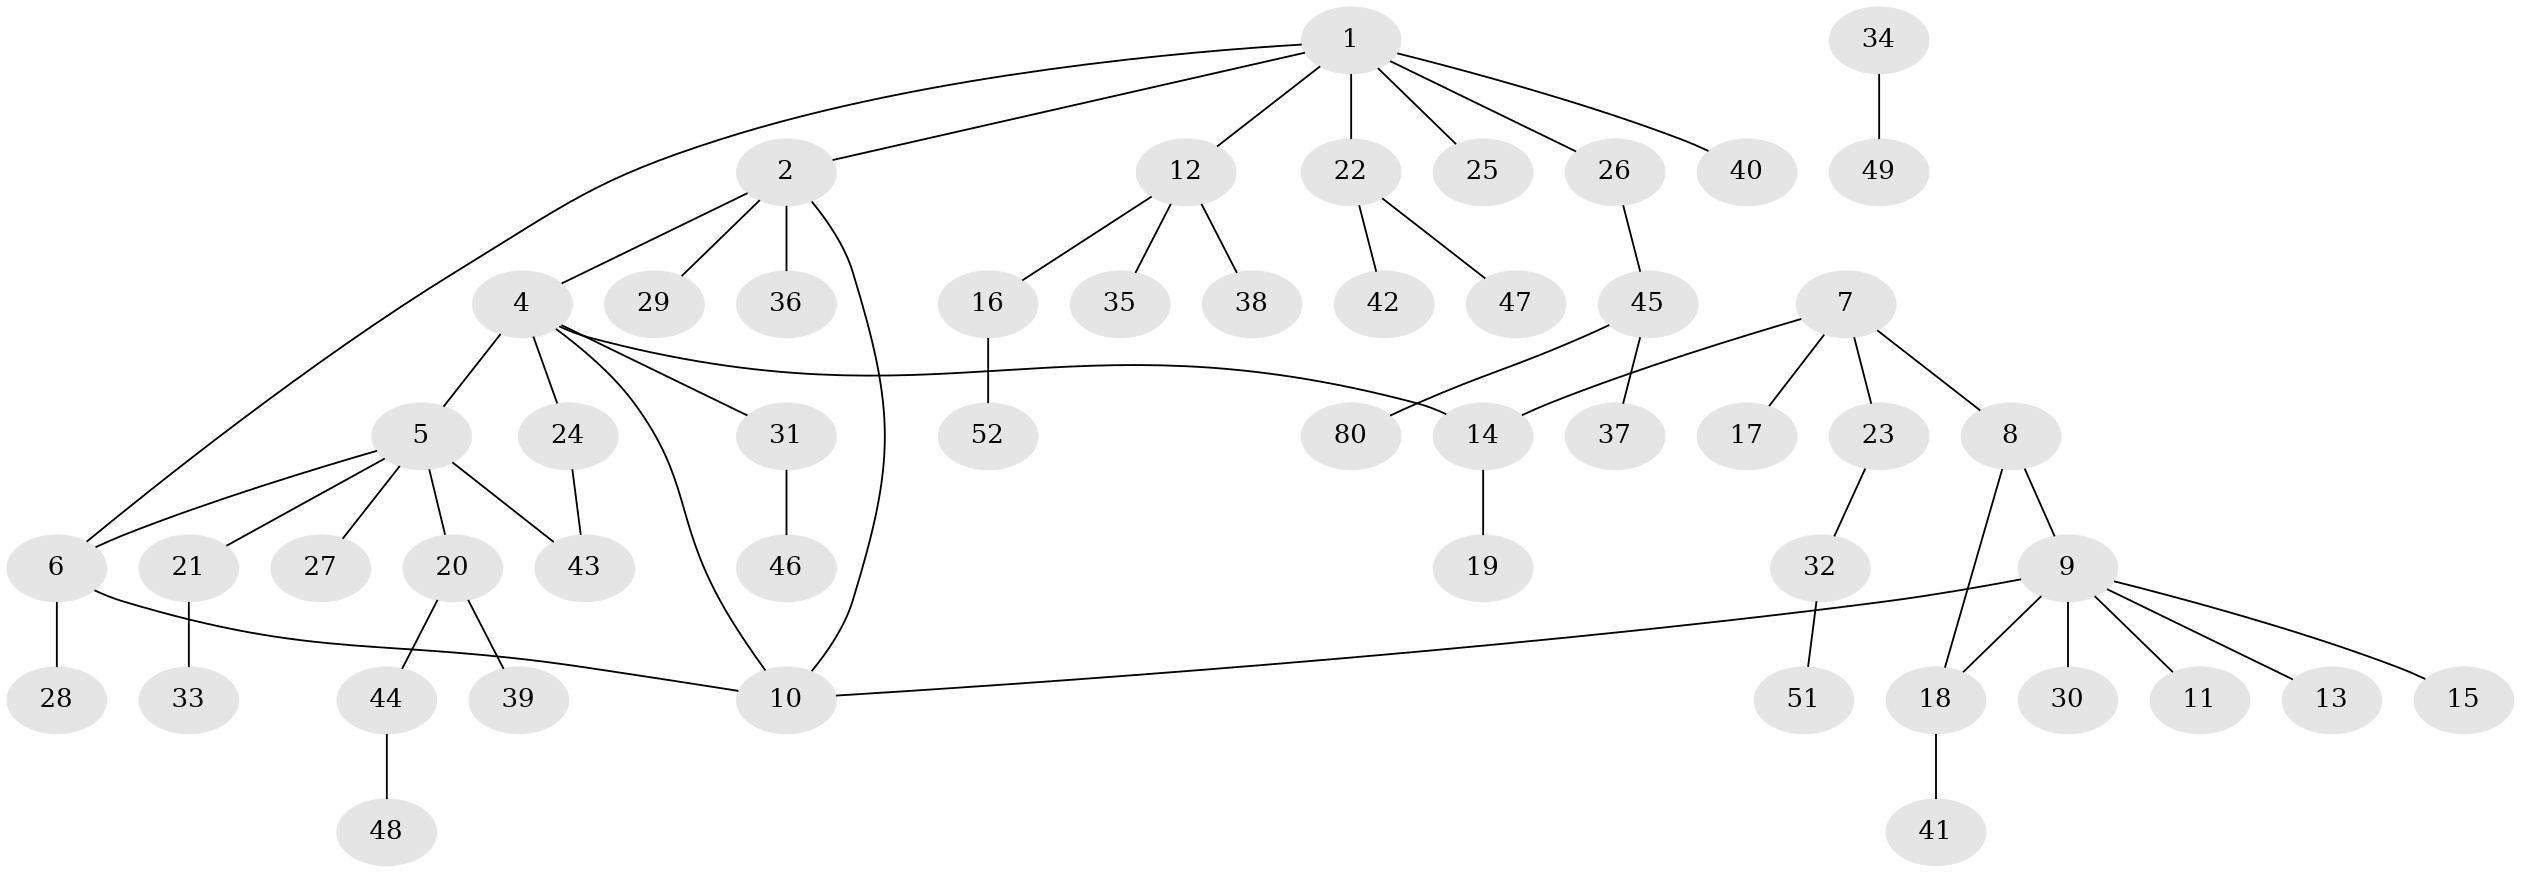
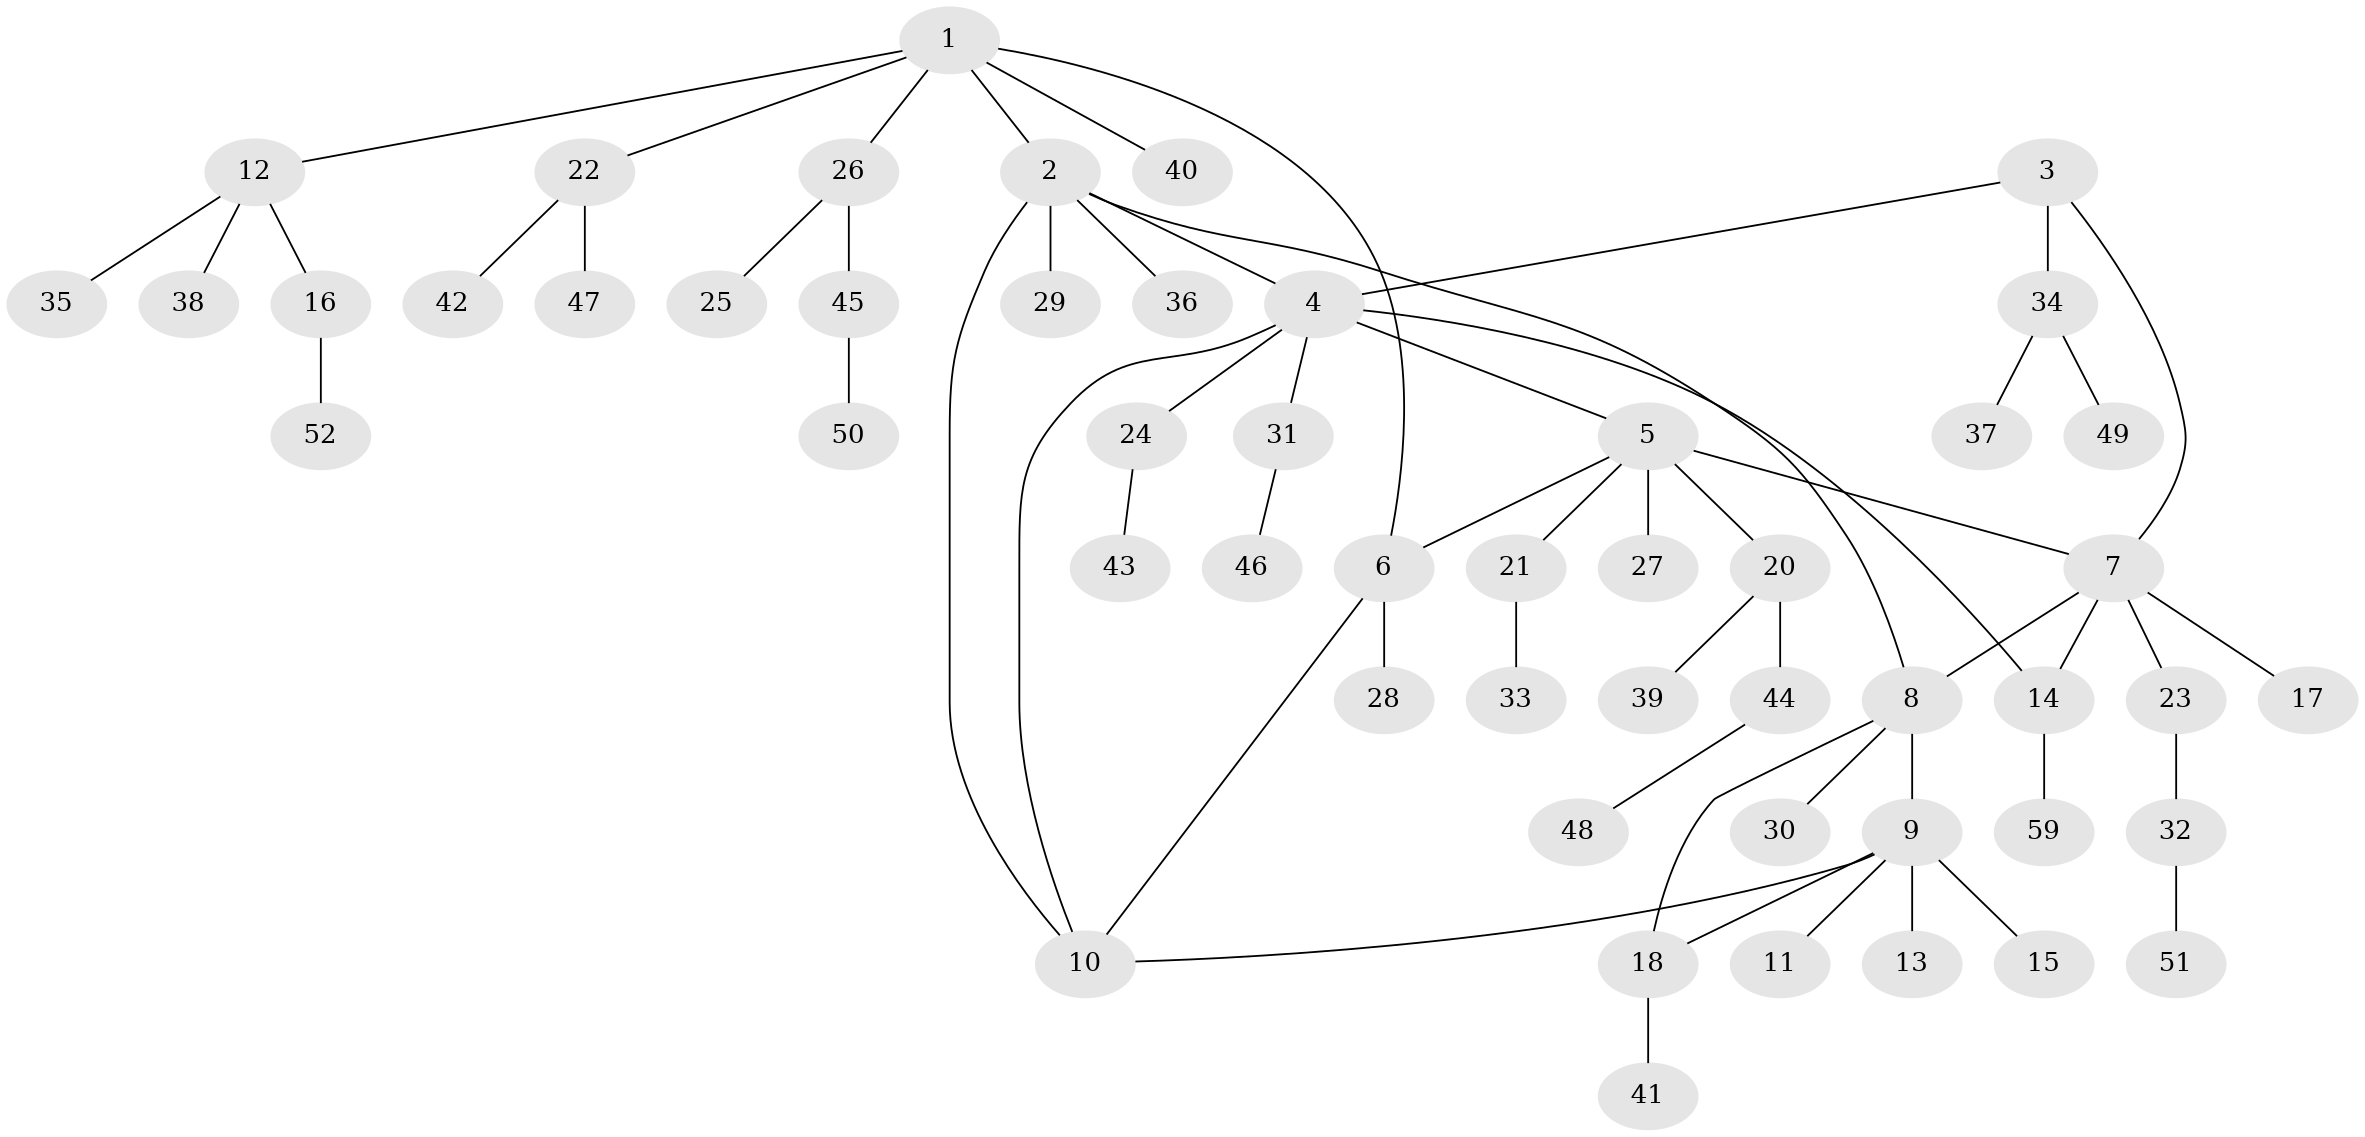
(1417, 106) -> (783, 238)
none -> (2048, 172)
none -> (1568, 328)
(1635, 359) -> (2015, 370)
(1351, 436) -> (849, 436)
(503, 502) -> (1881, 502)
(1483, 568) -> (2044, 832)
(2068, 635) -> (1846, 766)
